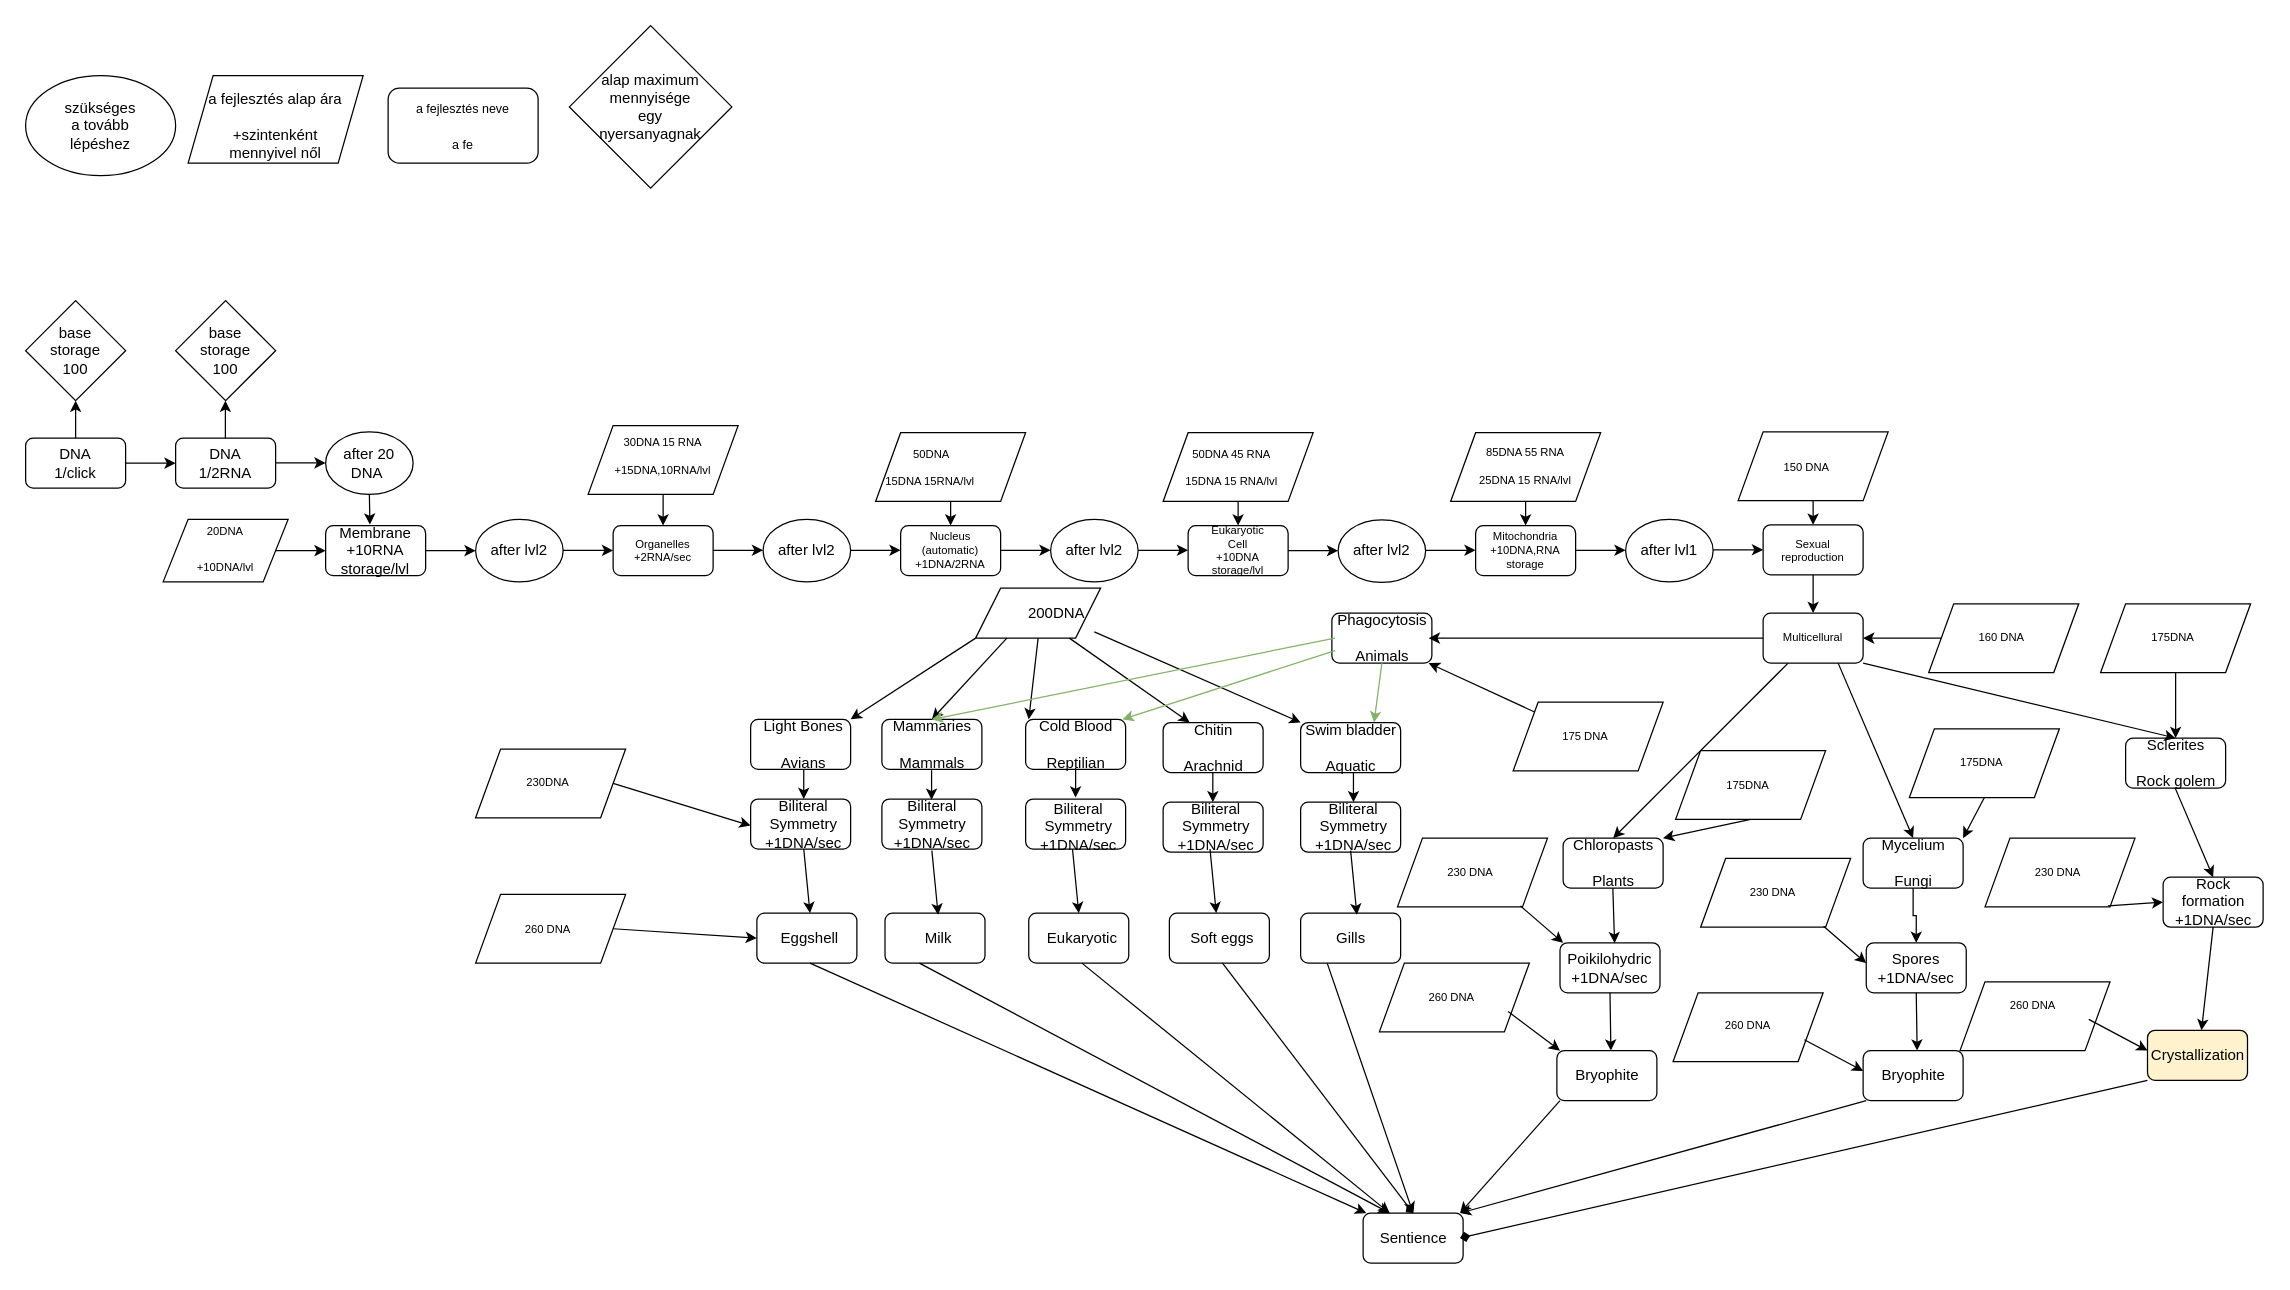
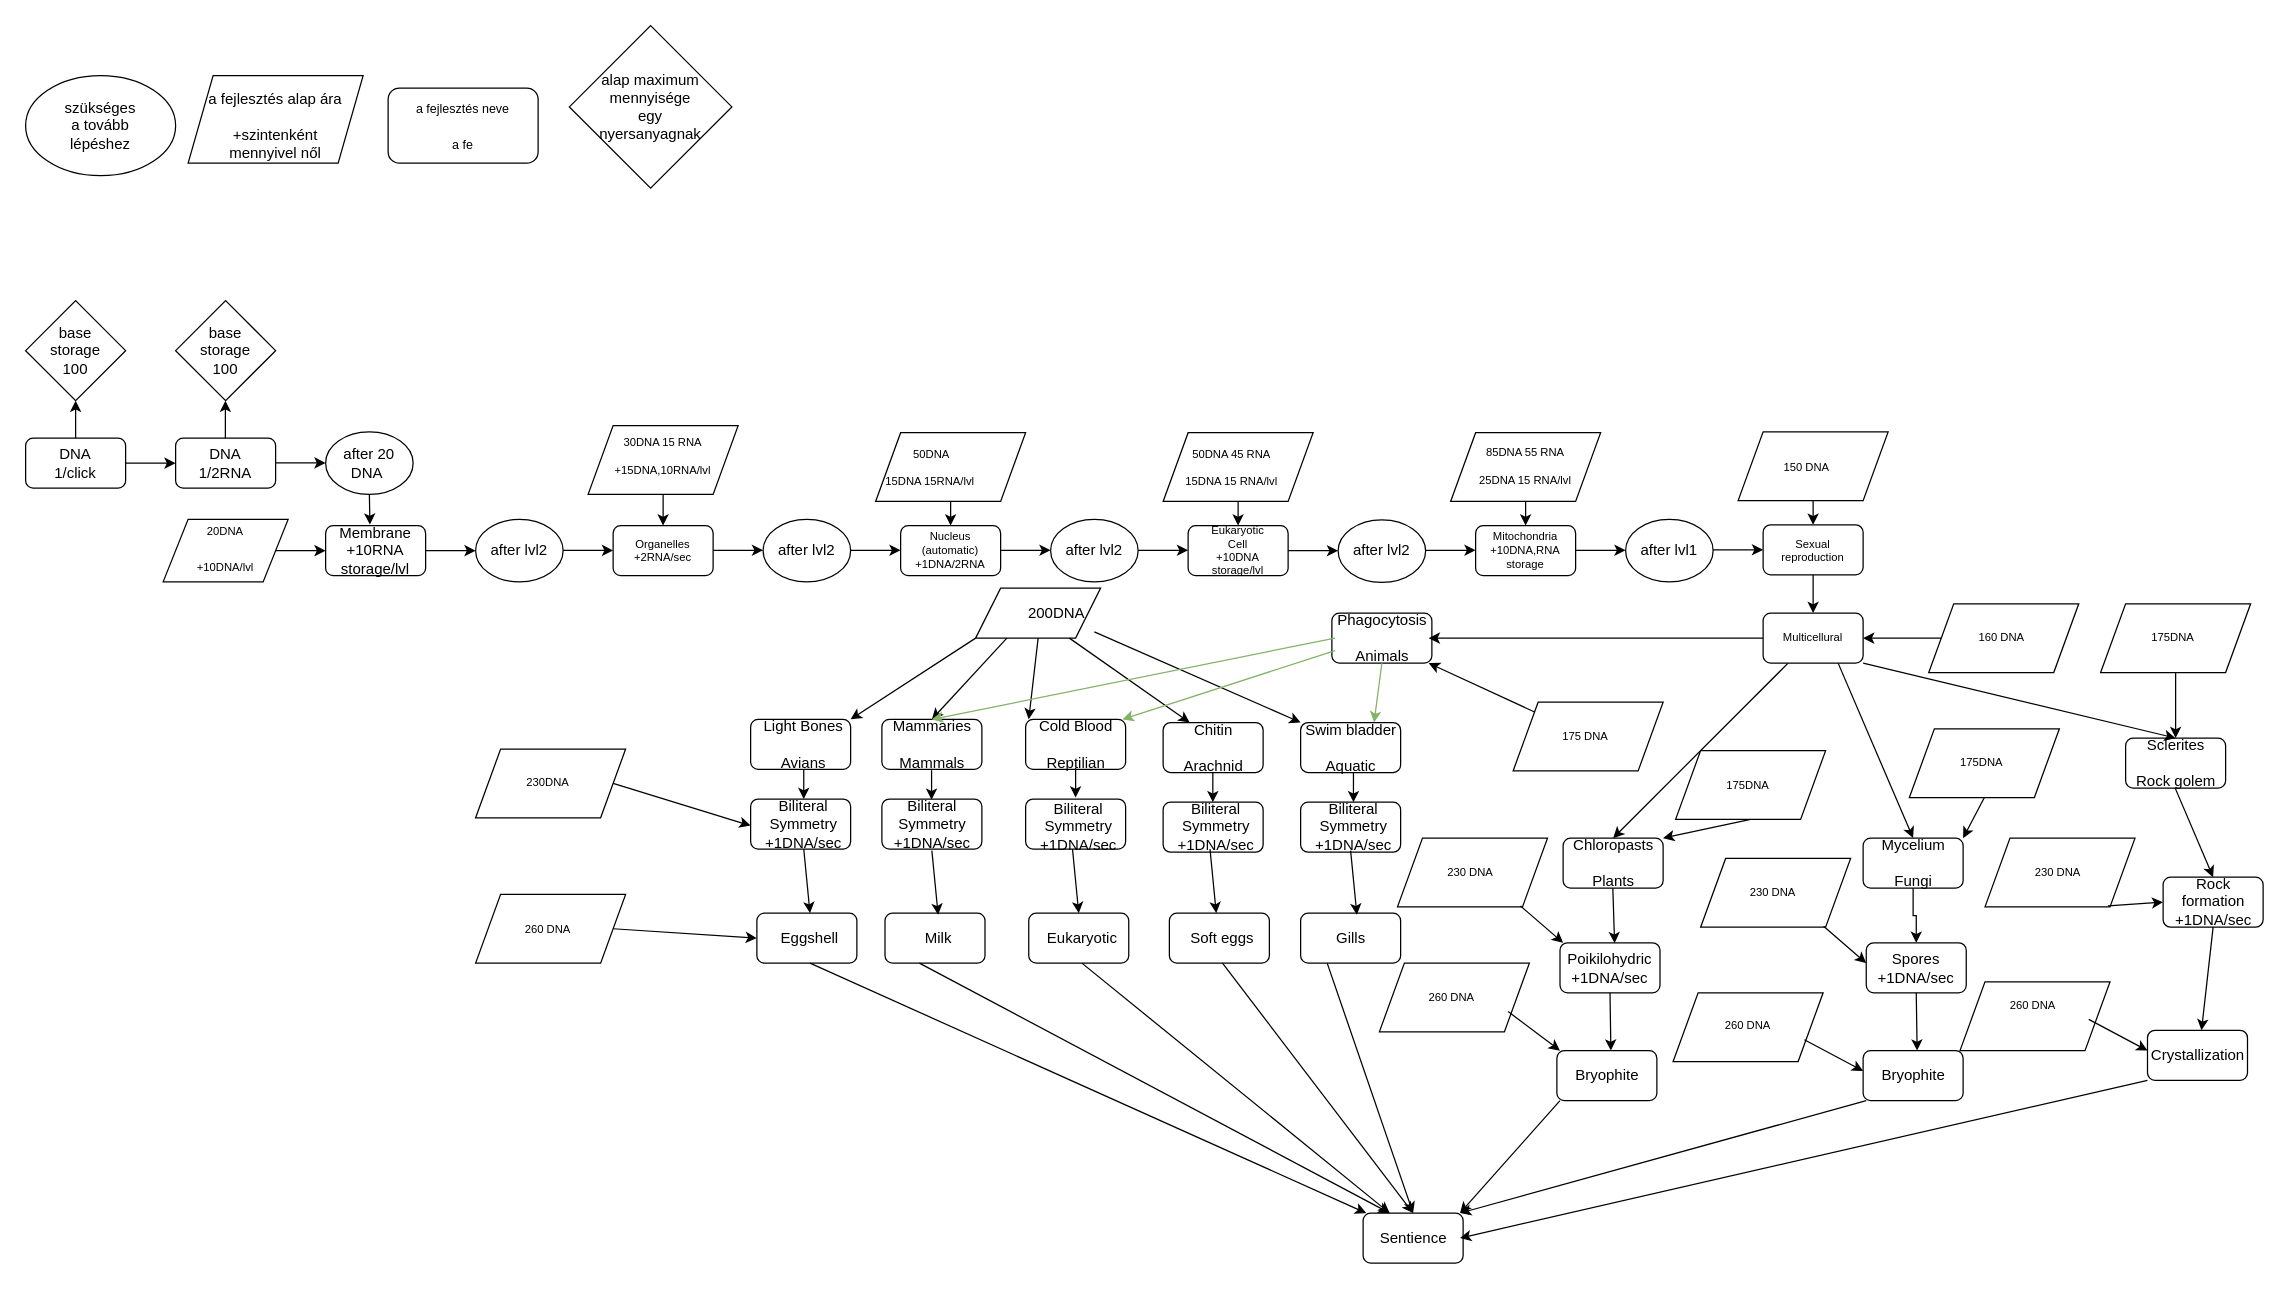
(2198, 1055) -> (2198, 1055)
(1407, 1205) -> (1407, 1205)
(1470, 1236) -> (1470, 1236)
